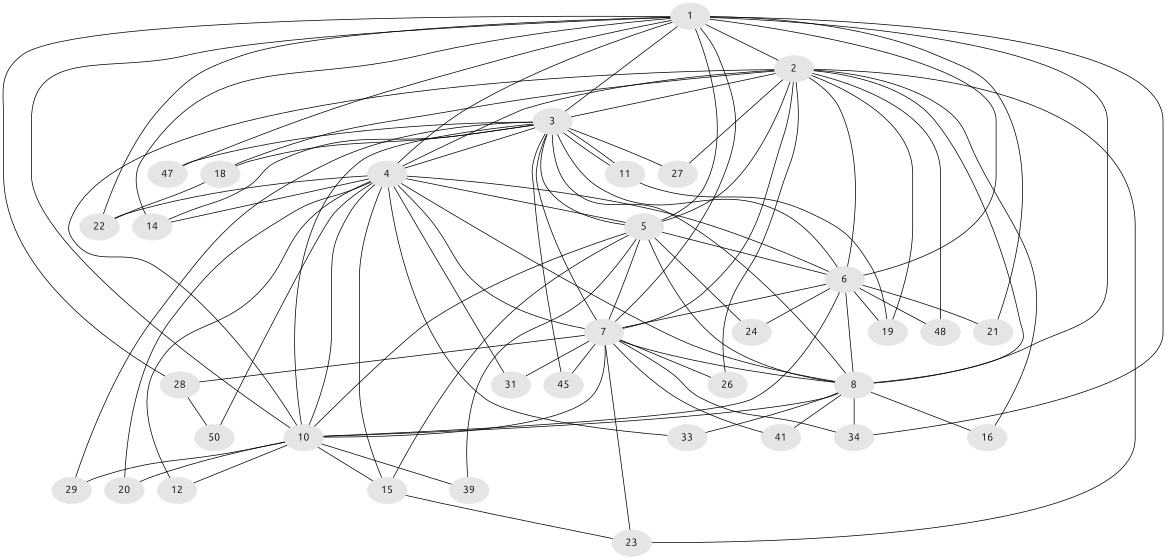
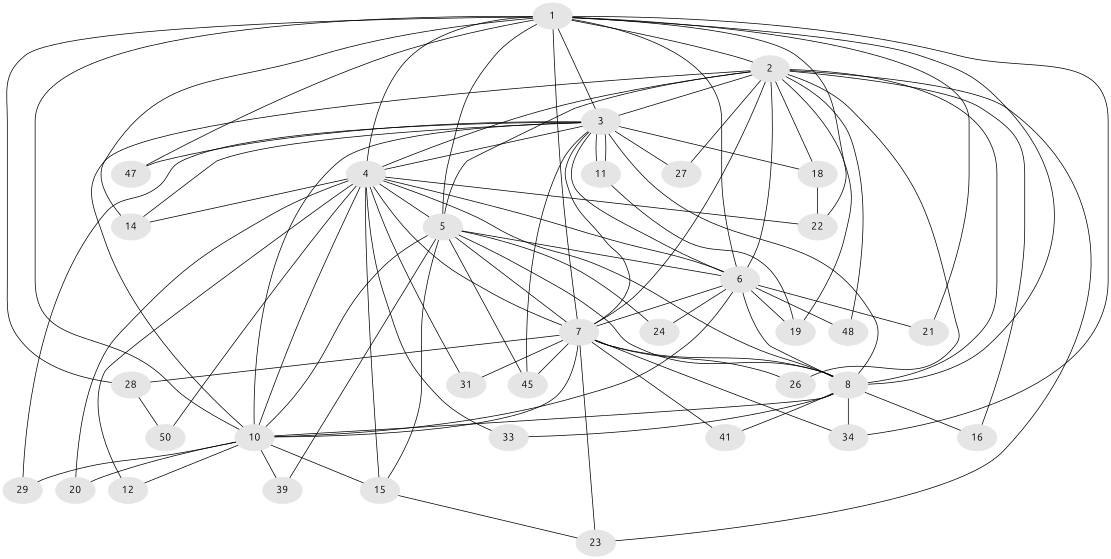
(558, 200) -> (485, 306)
